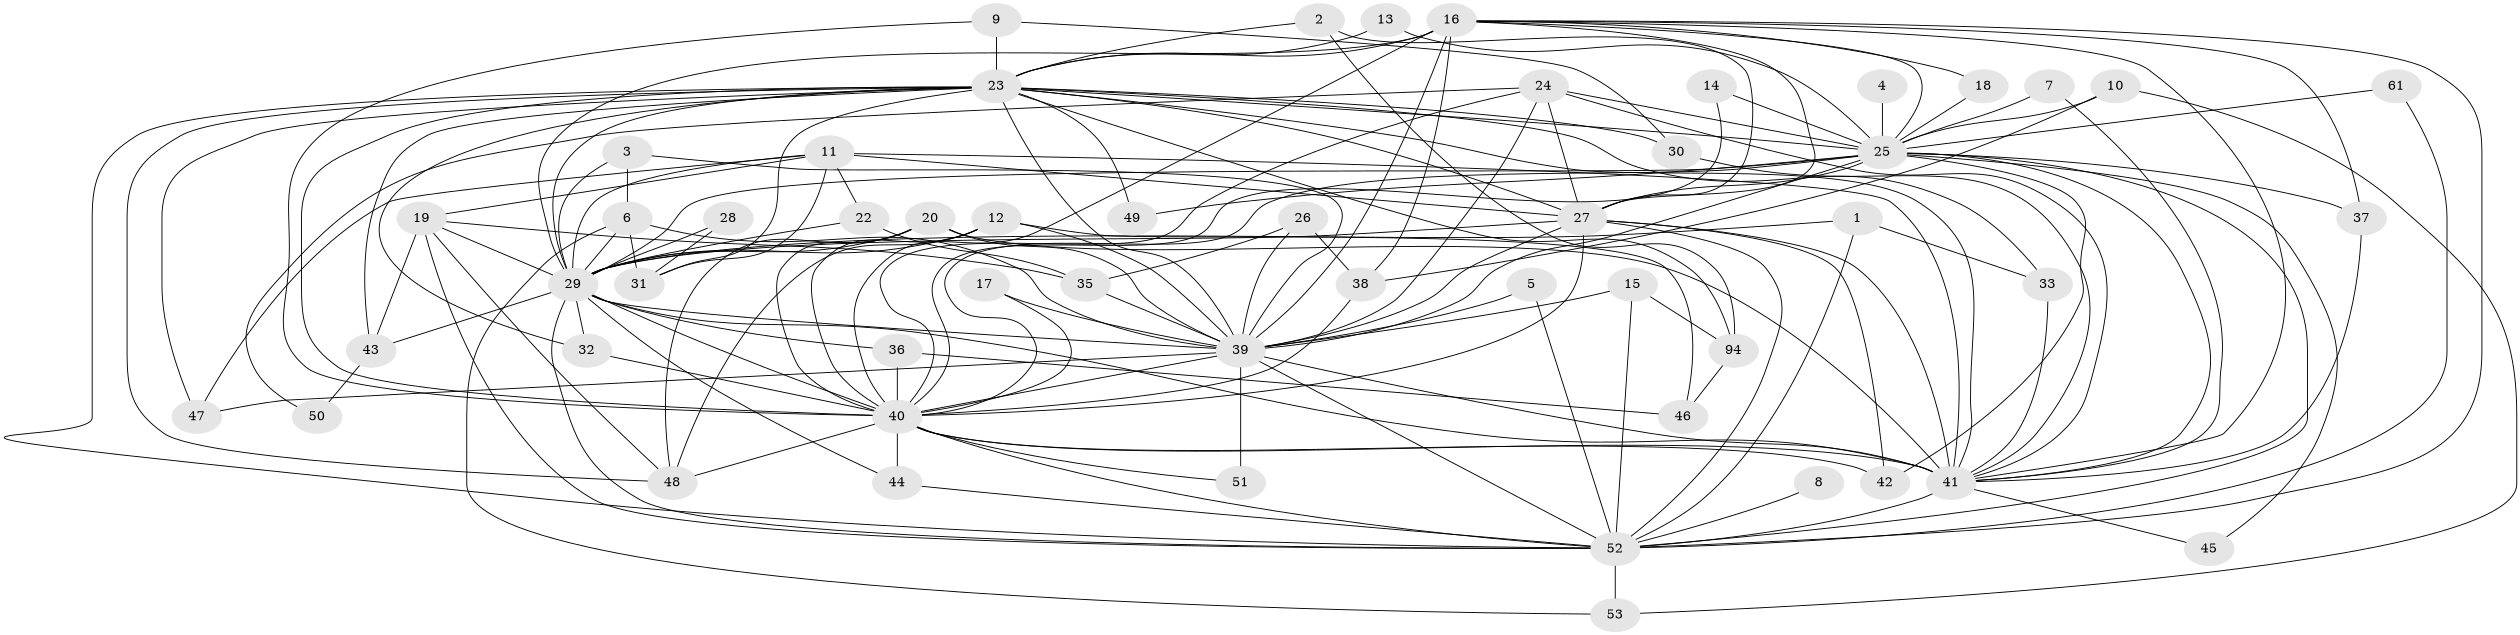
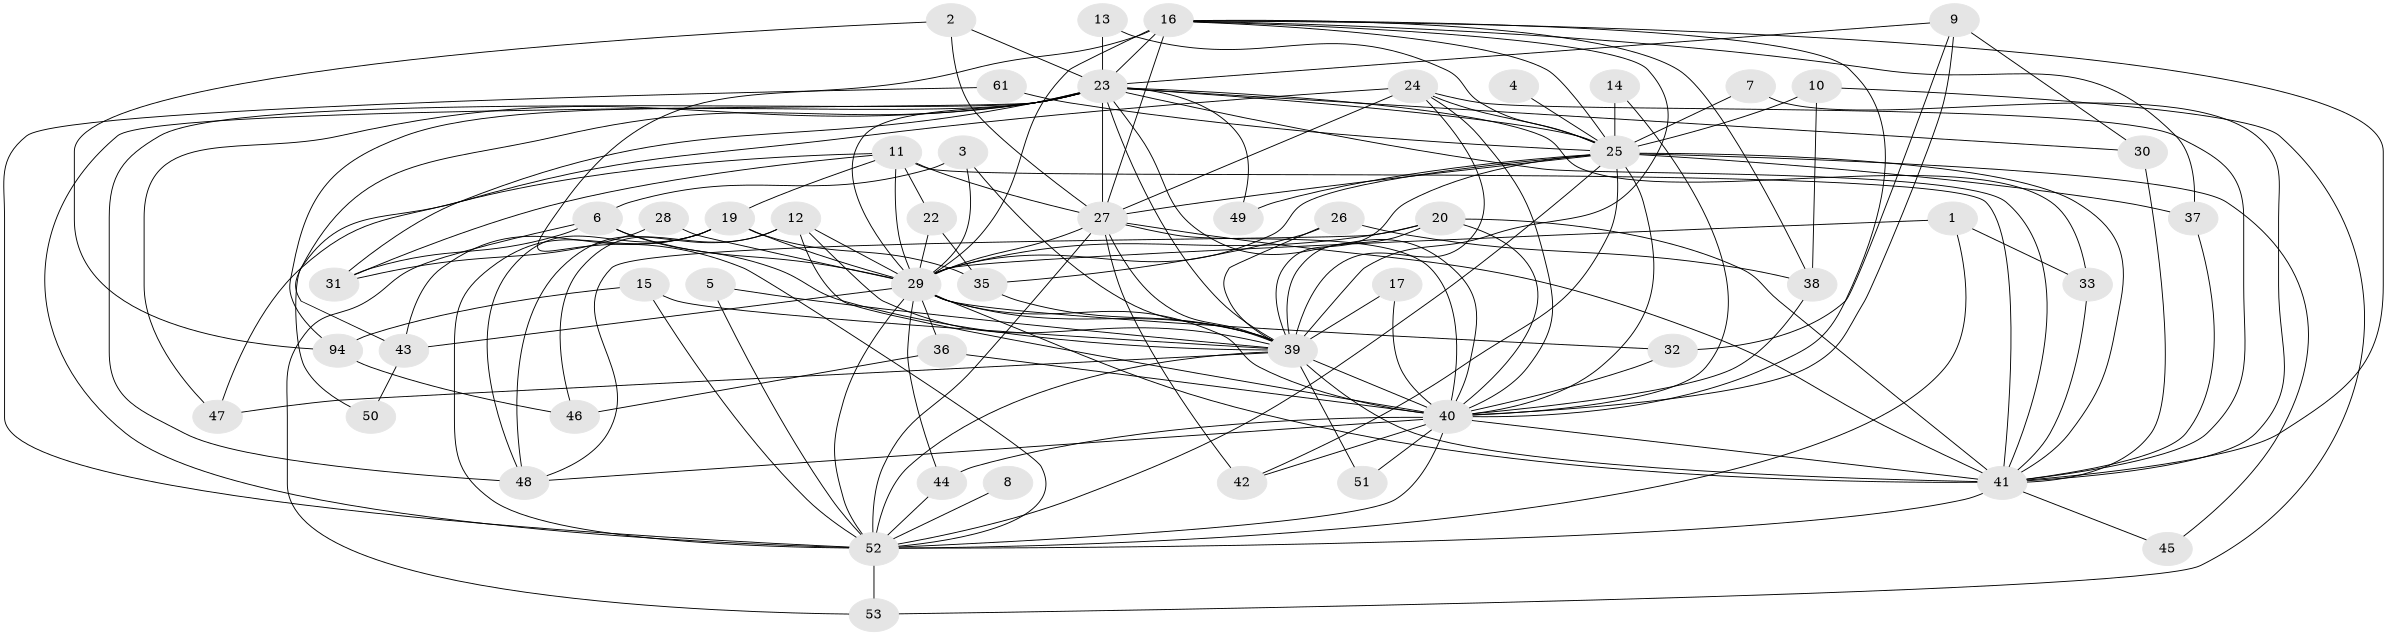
(1983, 86) -> none
(544, 130) -> (1883, 213)
